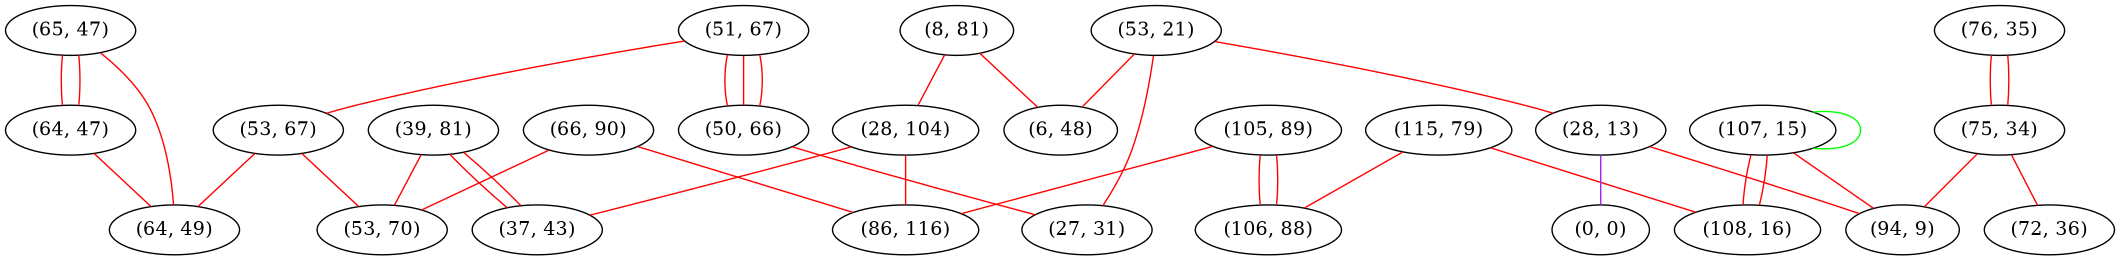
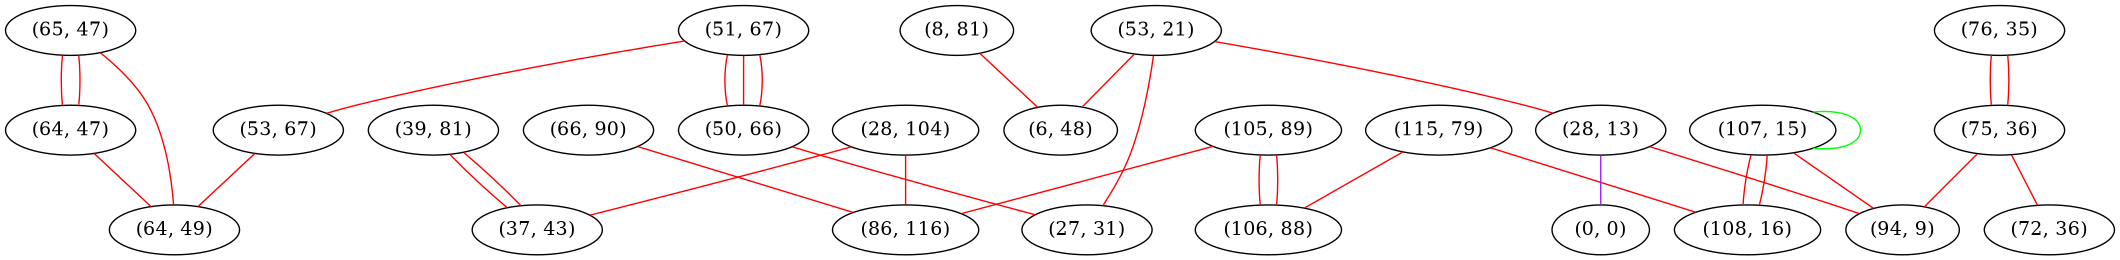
(931, 80) -> none
(2000, 130) -> (2000, 130)
(382, 230) -> none
